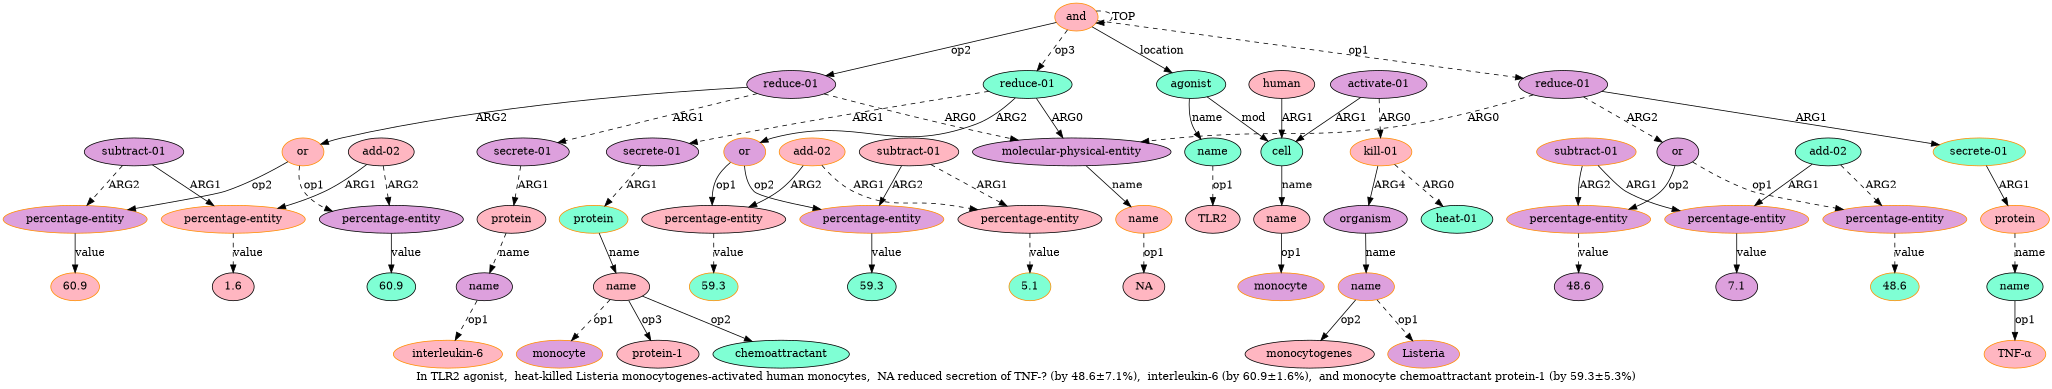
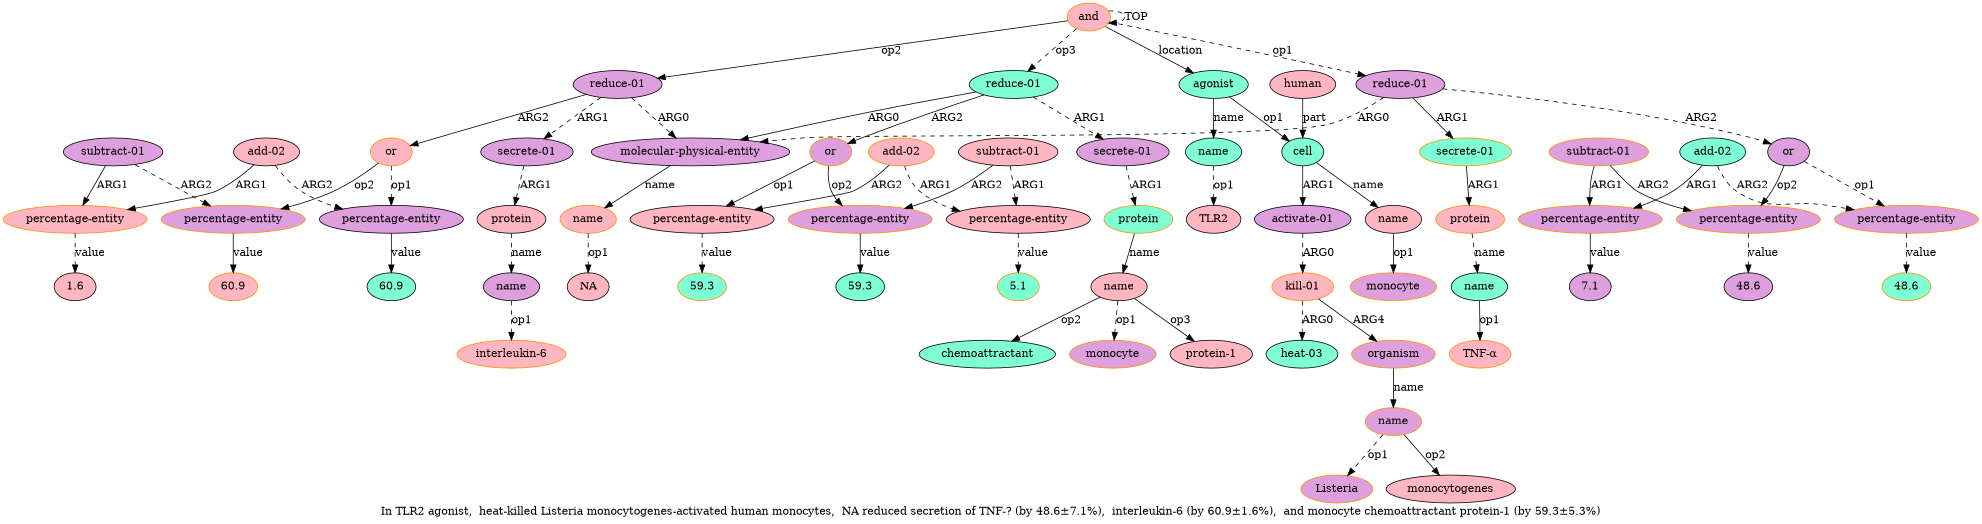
(1332, 117) -> (1303, 182)
(1253, 118) -> (1274, 118)
(1298, 118) -> (1315, 118)
(1365, 219) -> (1393, 354)
(1457, 219) -> (1302, 354)
